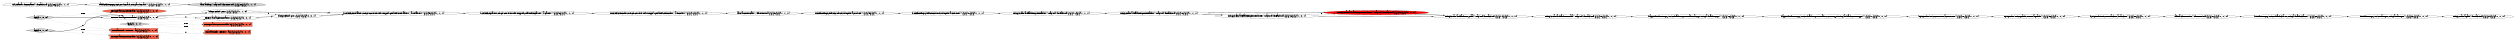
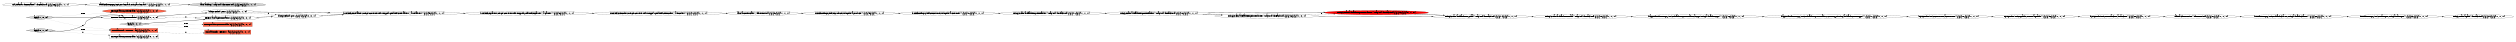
(174, 22) -> (174, 22)
(134, 37) -> (134, 37)
